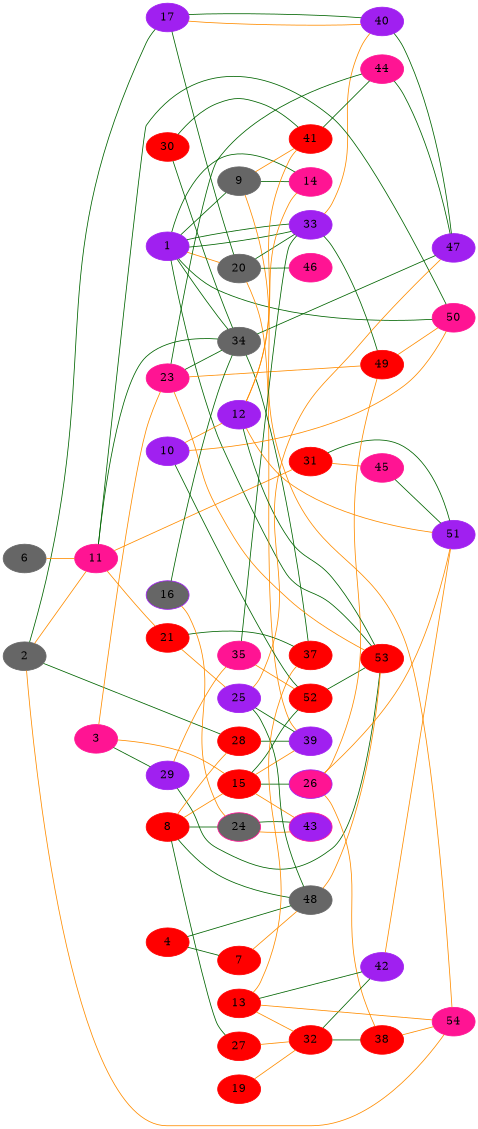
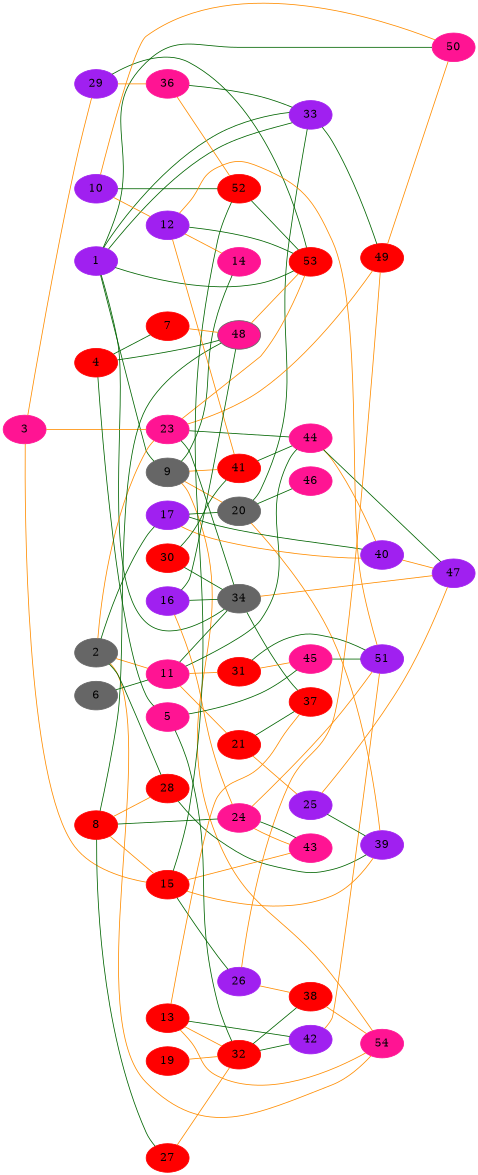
(150, 121) -> (278, 578)
(348, 124) -> (350, 489)
(433, 130) -> (418, 564)
(202, 172) -> none
(200, 256) -> (203, 492)
(346, 295) -> (346, 586)
none -> (110, 556)
(61, 558) -> (132, 685)
(168, 595) -> (168, 601)
(239, 655) -> (168, 84)
(408, 672) -> (315, 742)
none -> (168, 717)
(132, 757) -> (57, 256)
(311, 784) -> (239, 982)
(280, 797) -> (211, 477)
(239, 827) -> (239, 818)
(311, 827) -> (311, 848)
(311, 900) -> (239, 335)
